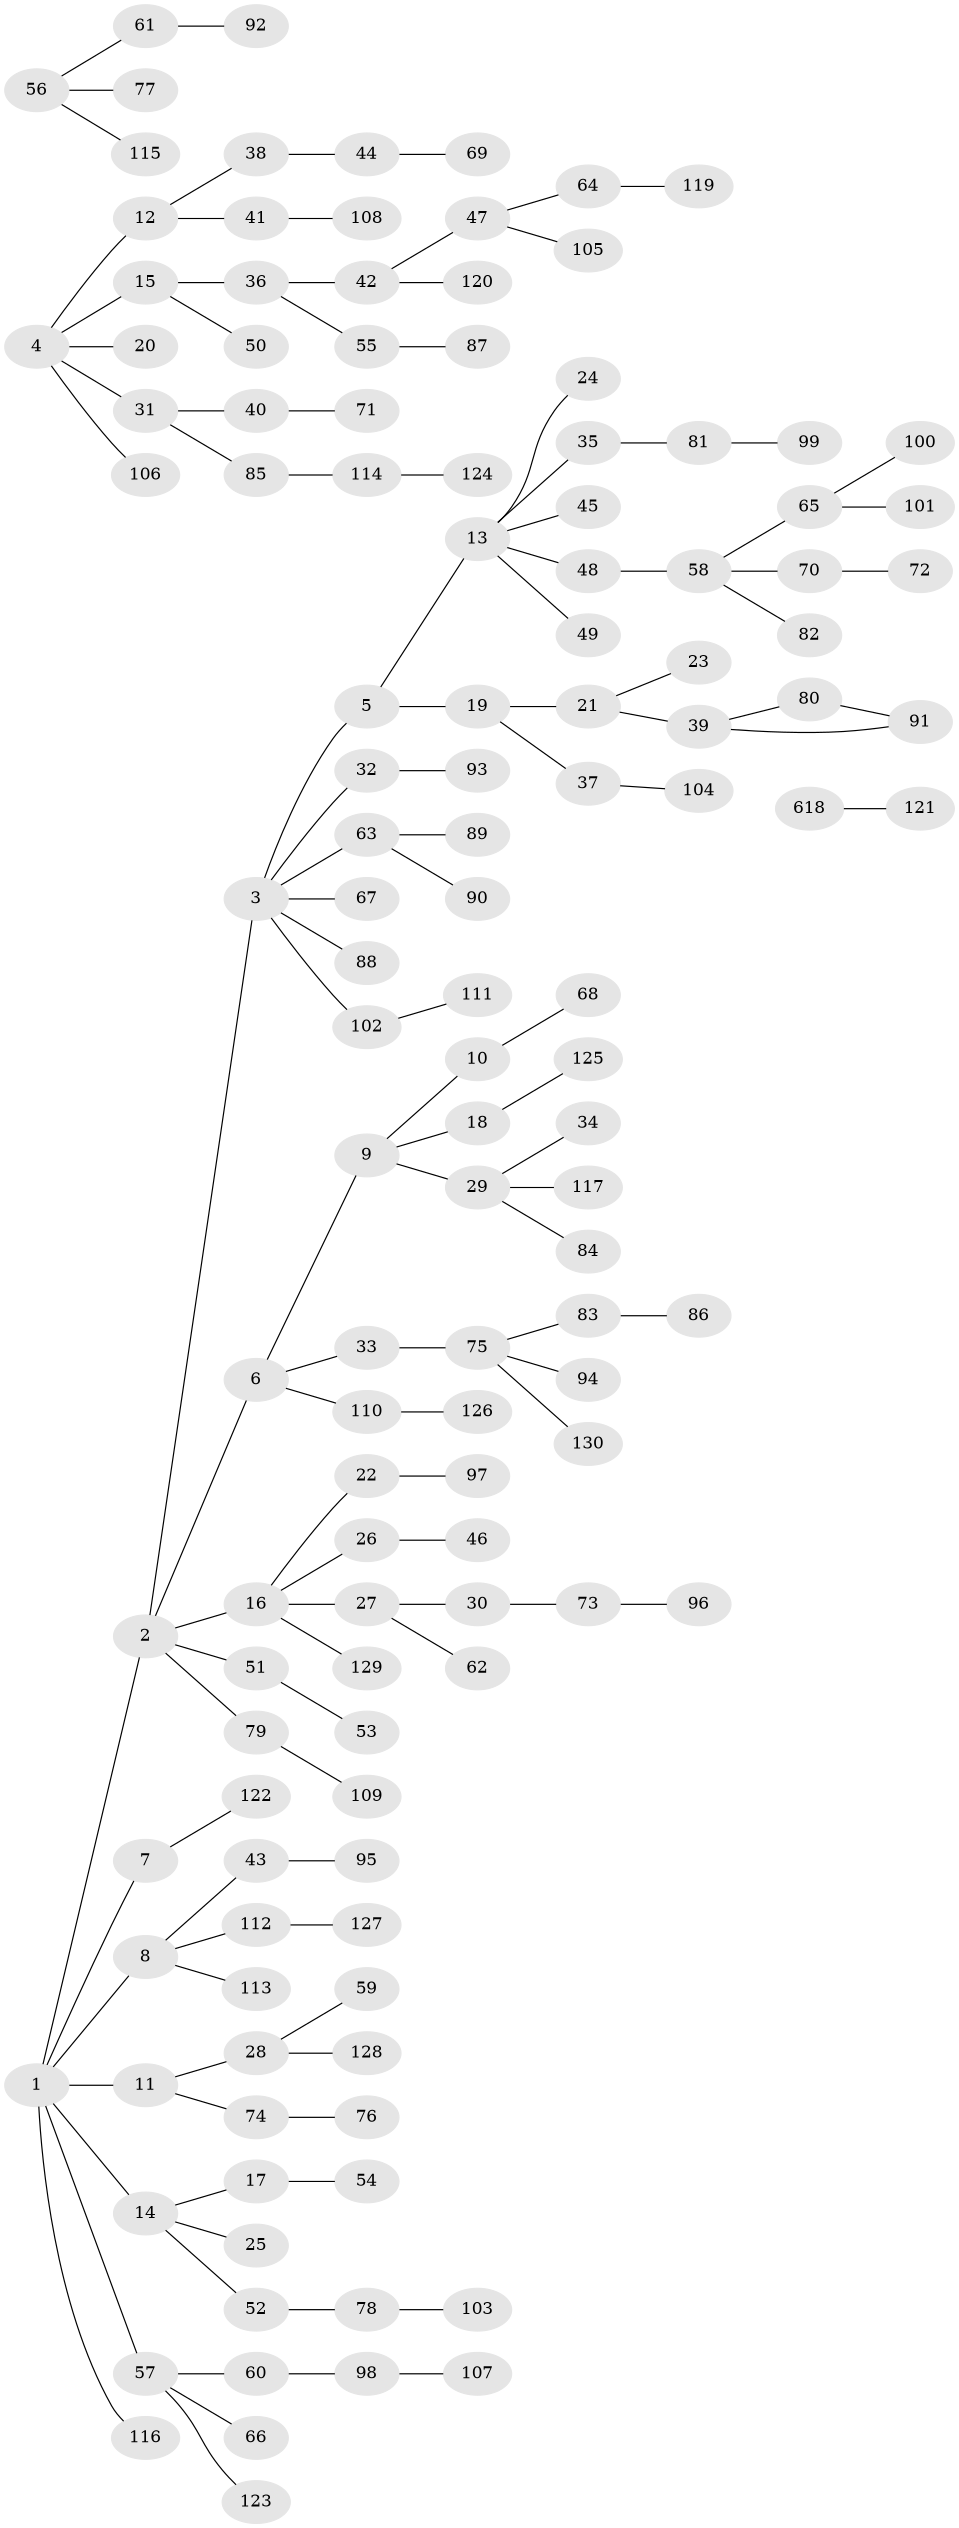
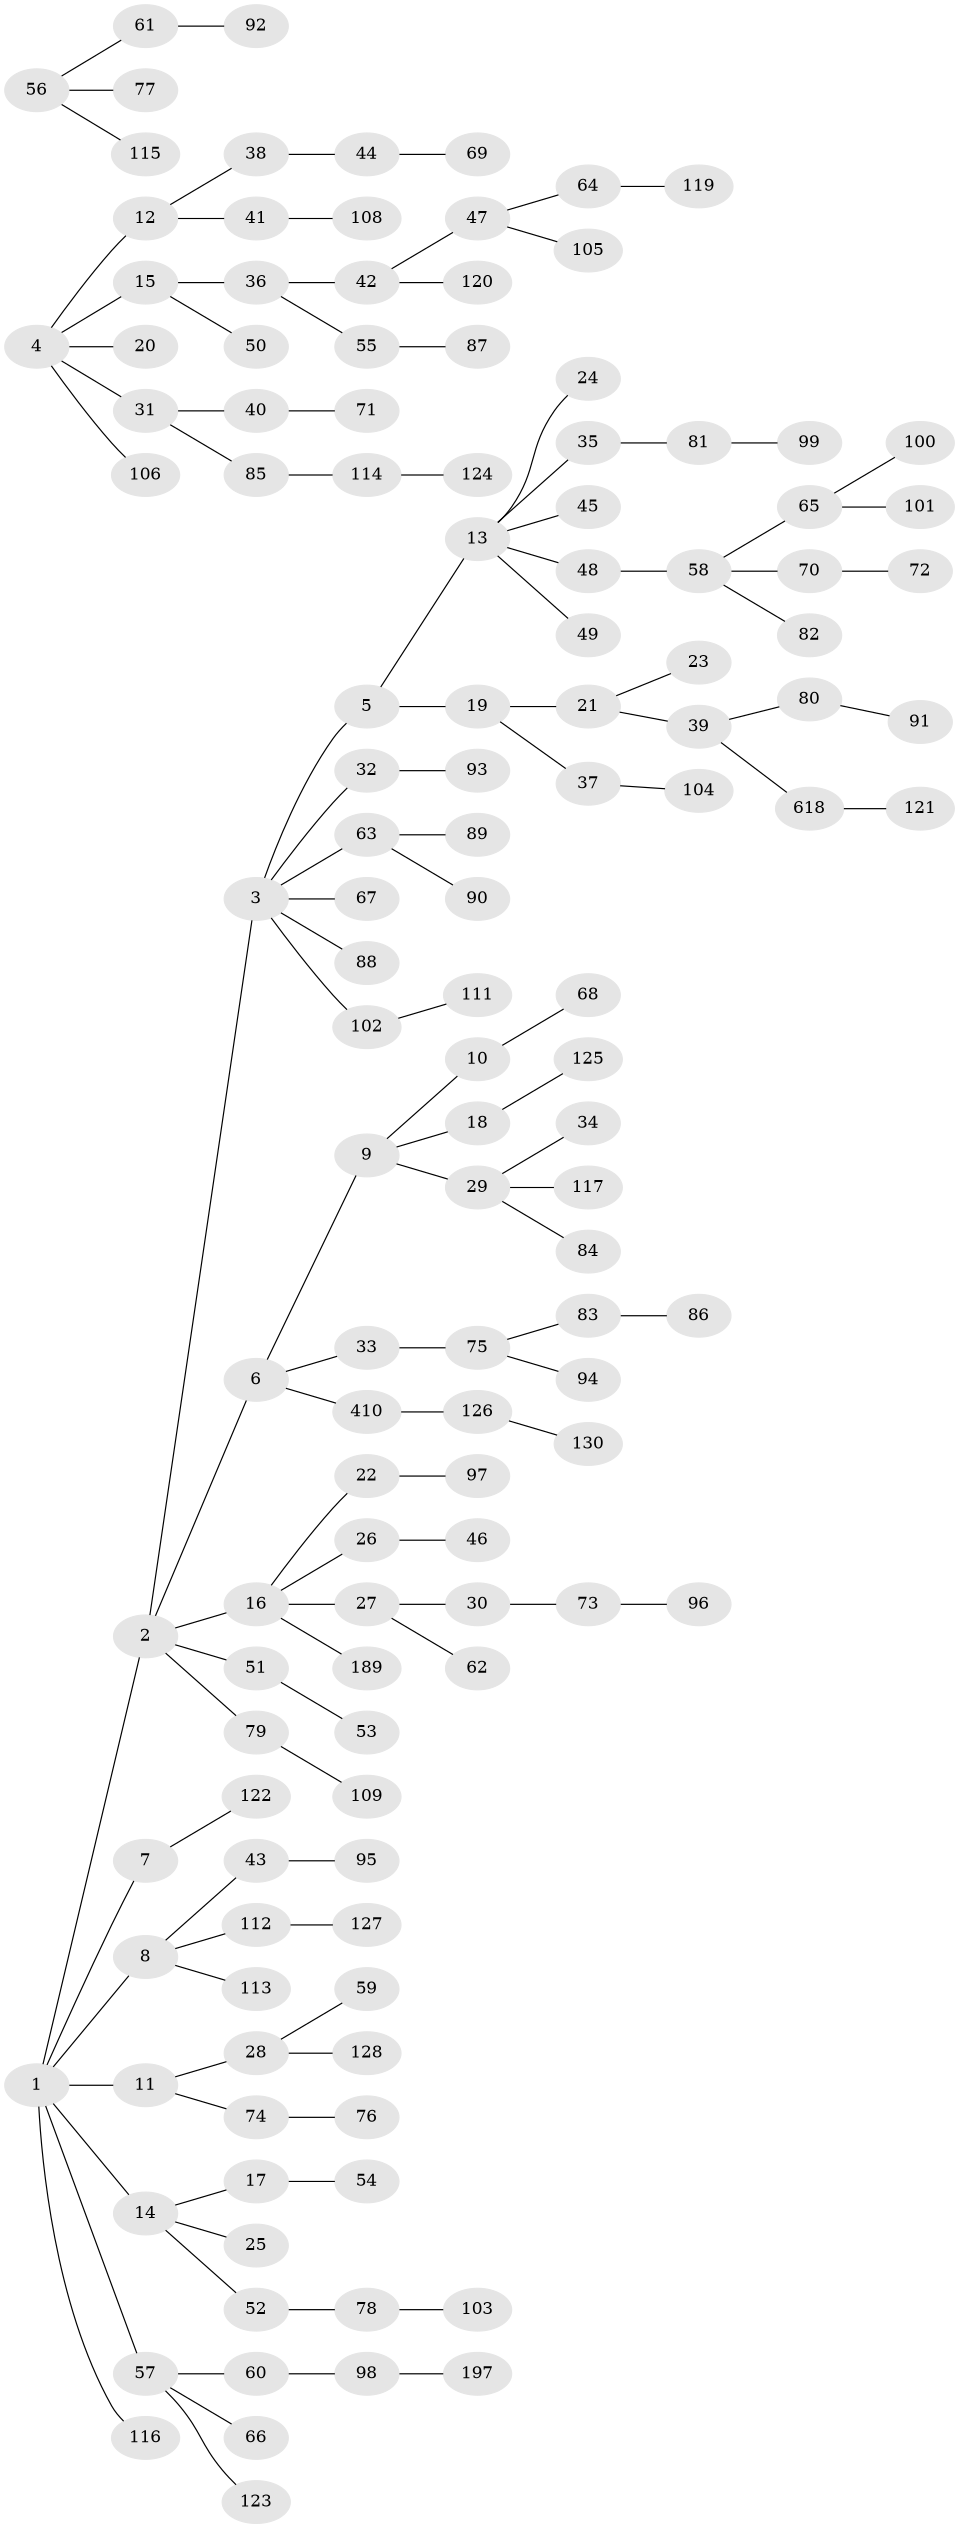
(810, 732) -> (754, 767)
(533, 1396) -> (533, 1428)
(367, 1412) -> (367, 1412)
(367, 1668) -> (367, 1668)
(478, 2374) -> (478, 2374)
